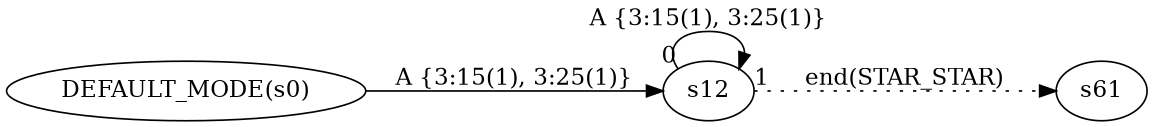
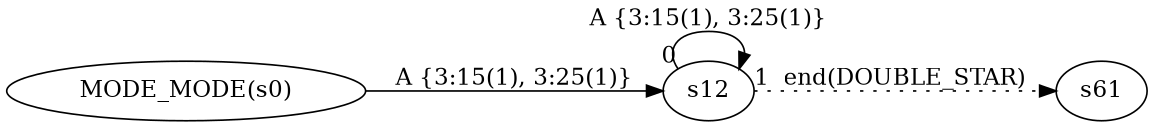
(905, 79) -> (905, 79)
(186, 91) -> (186, 91)
